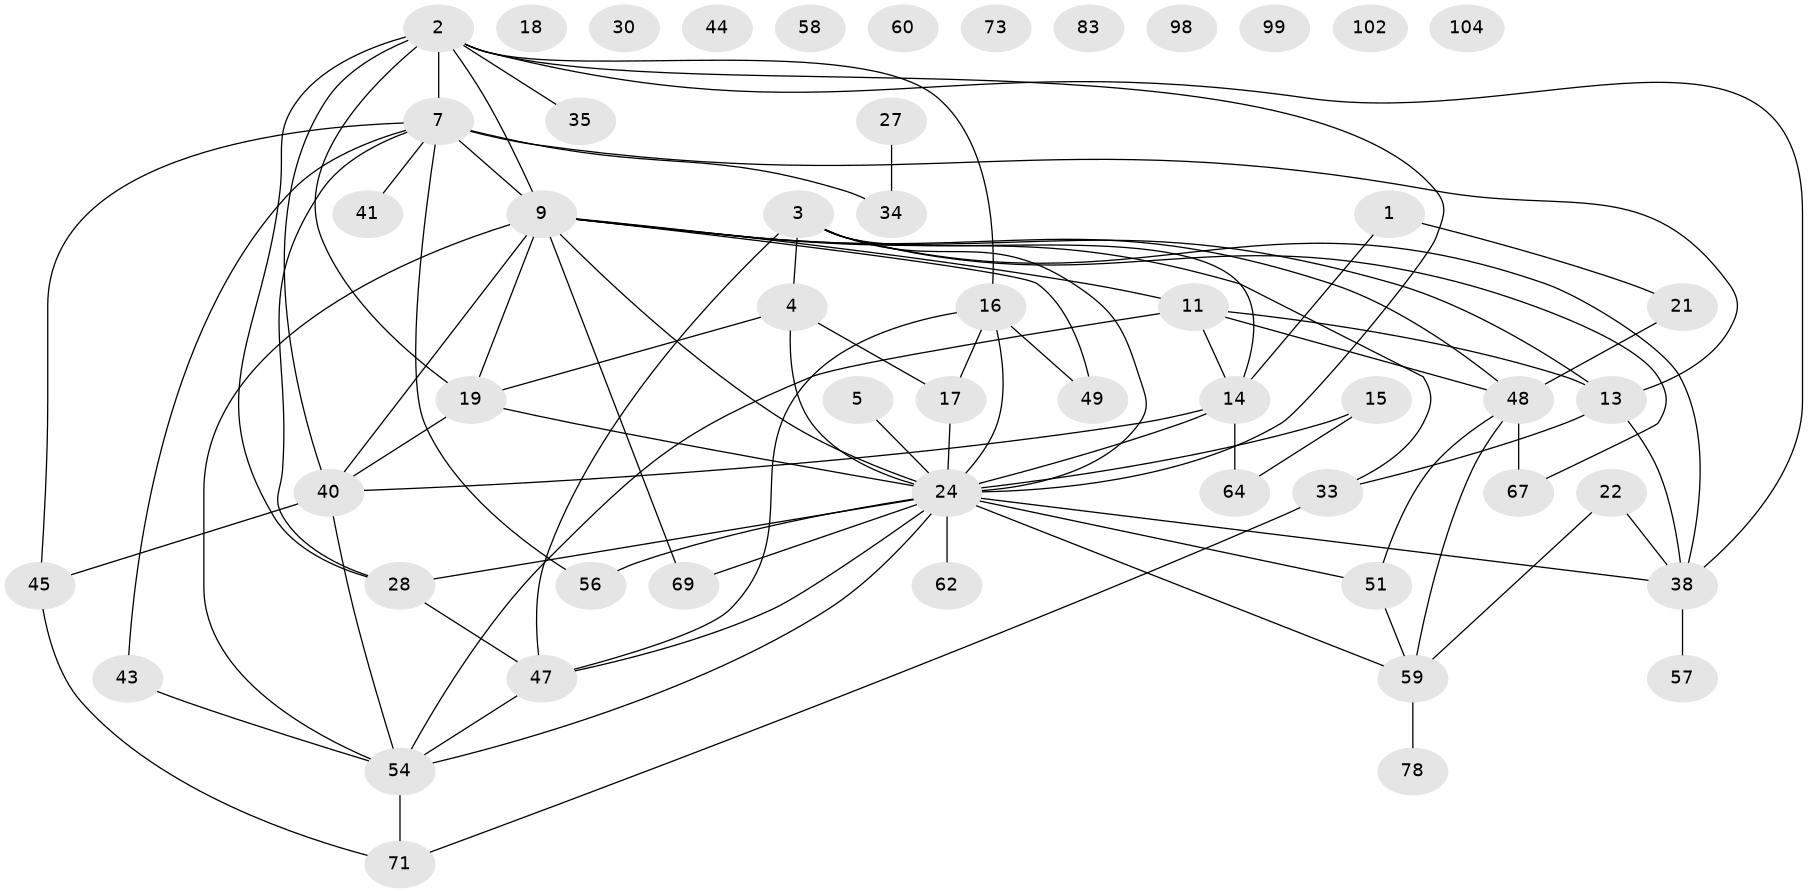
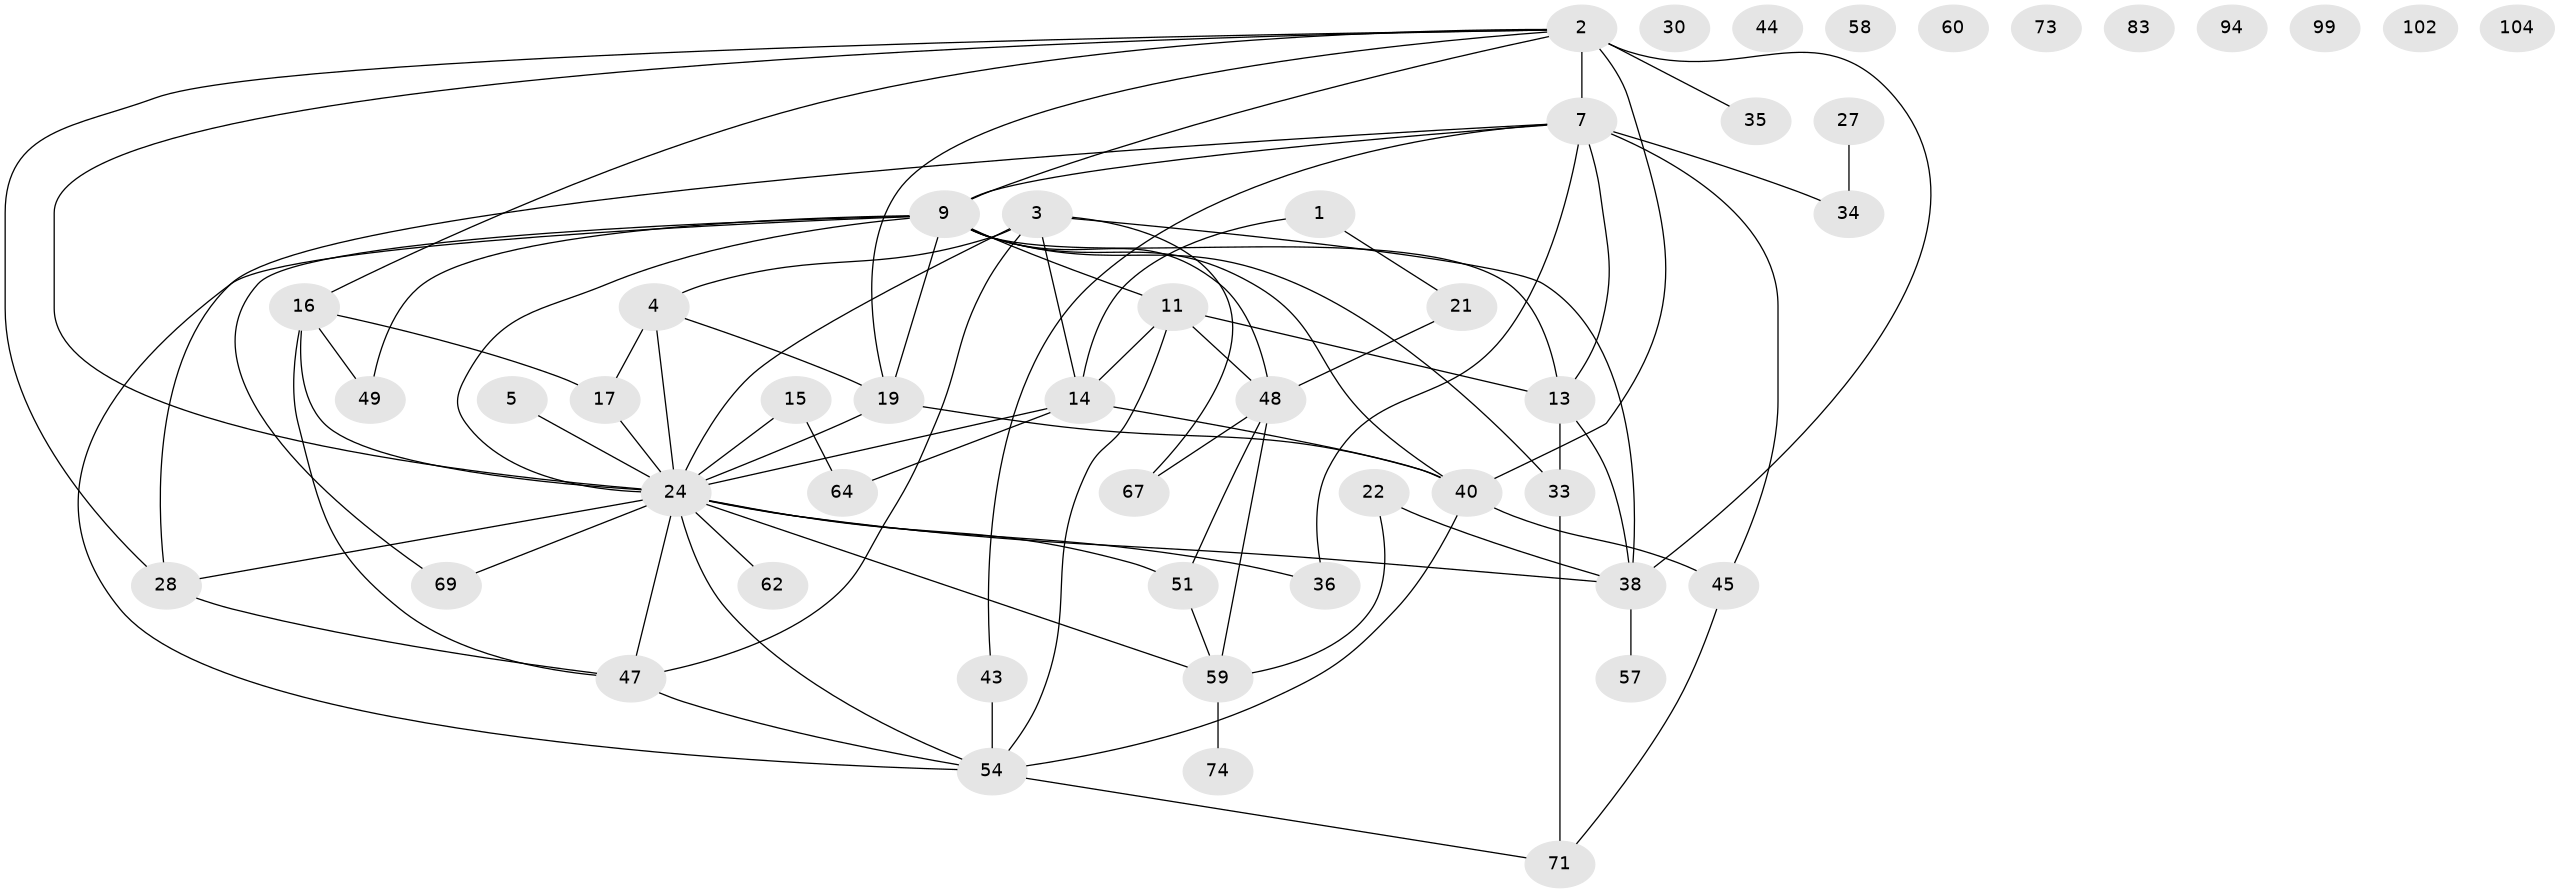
(532, 28) -> none
(1182, 28) -> (2232, 28)
(368, 214) -> none
(591, 586) -> (1325, 586)
(1413, 772) -> (1218, 772)
